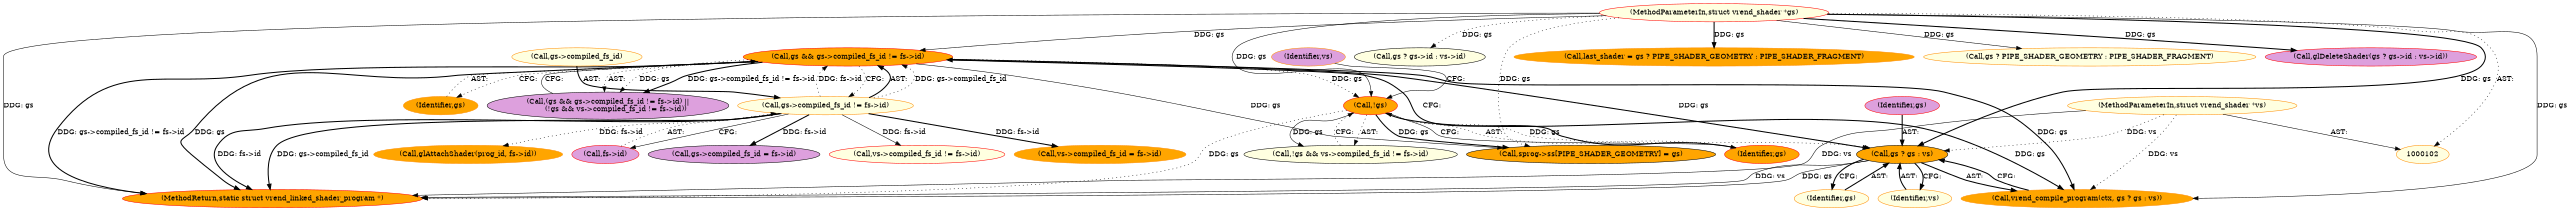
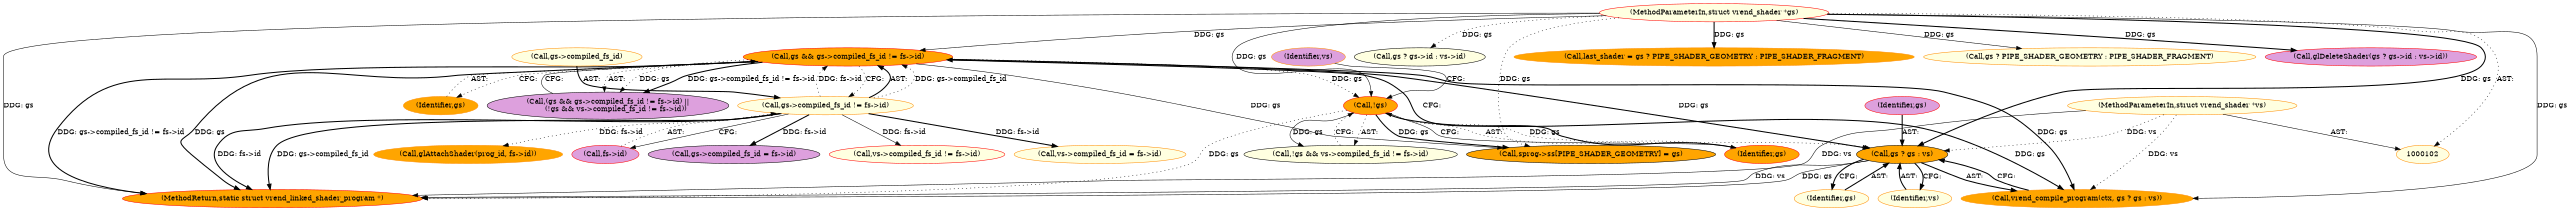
(1100, 154) -> (1100, 154)
